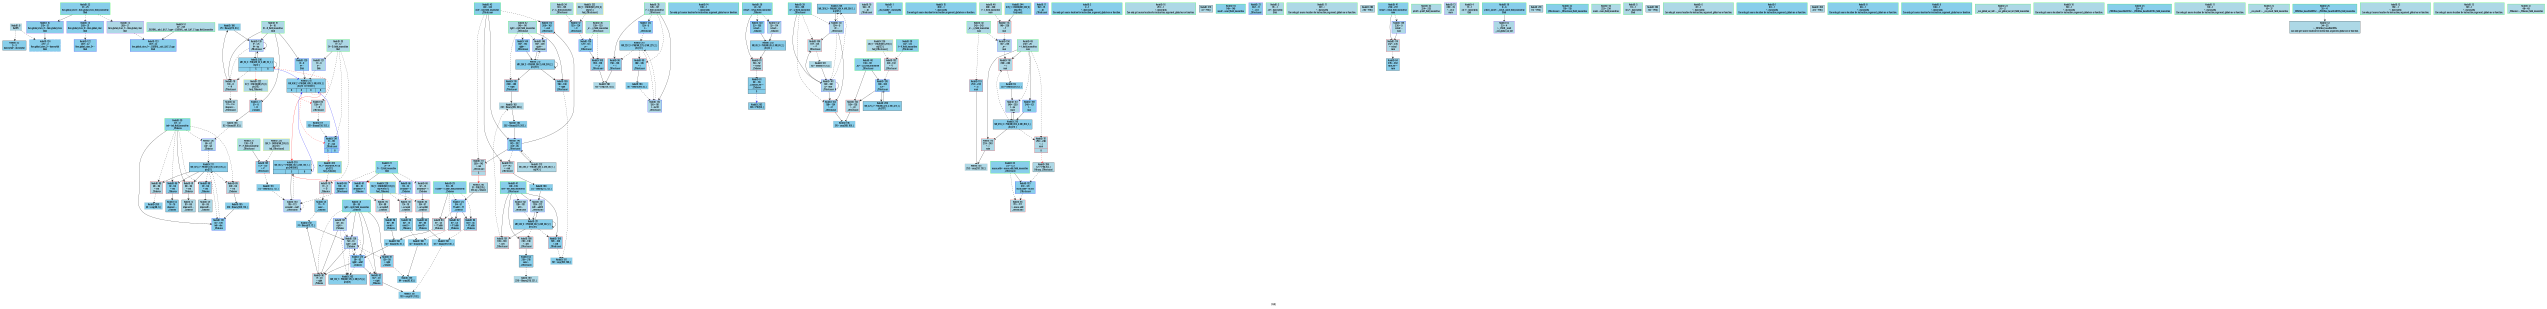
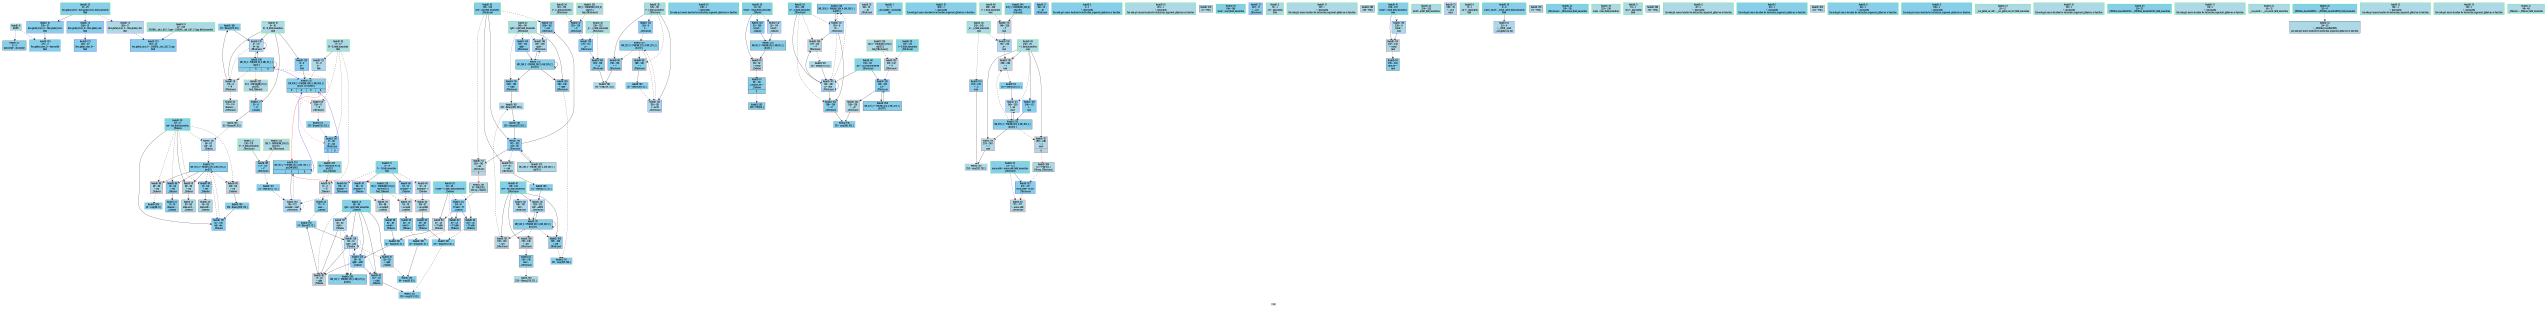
(860, 85) -> (846, 76)
(1041, 93) -> (1041, 93)
